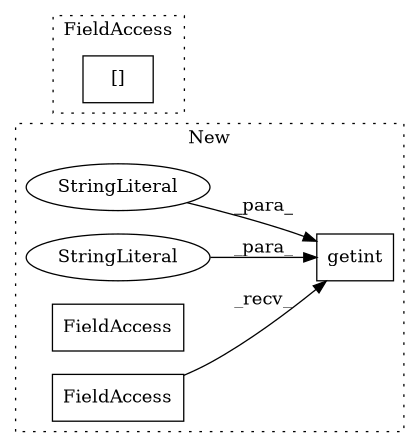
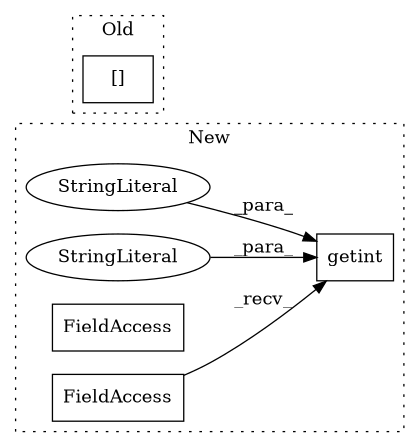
(119, 31) -> (118, 31)
